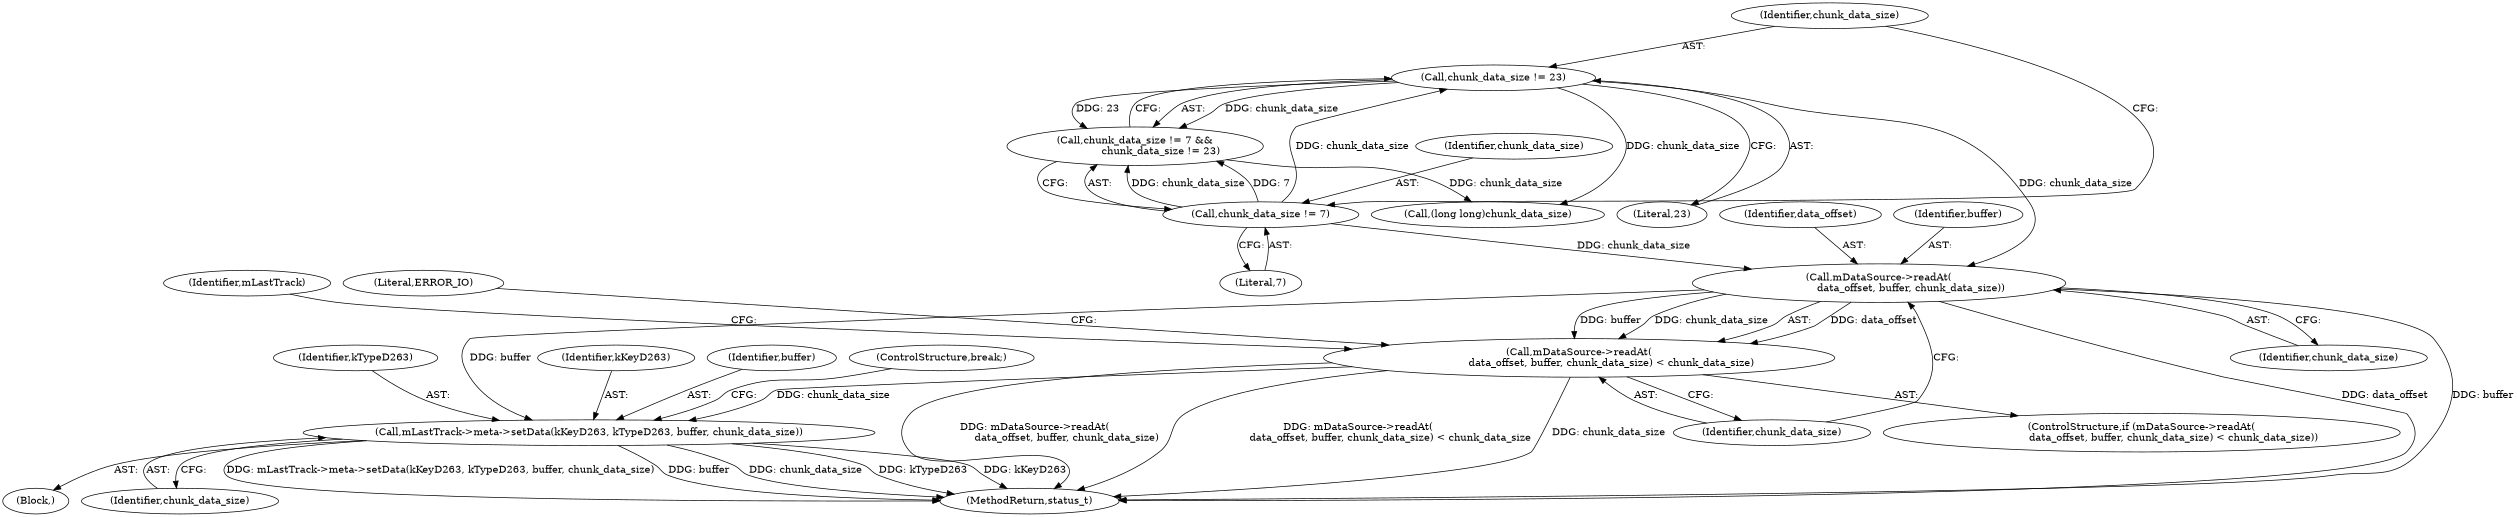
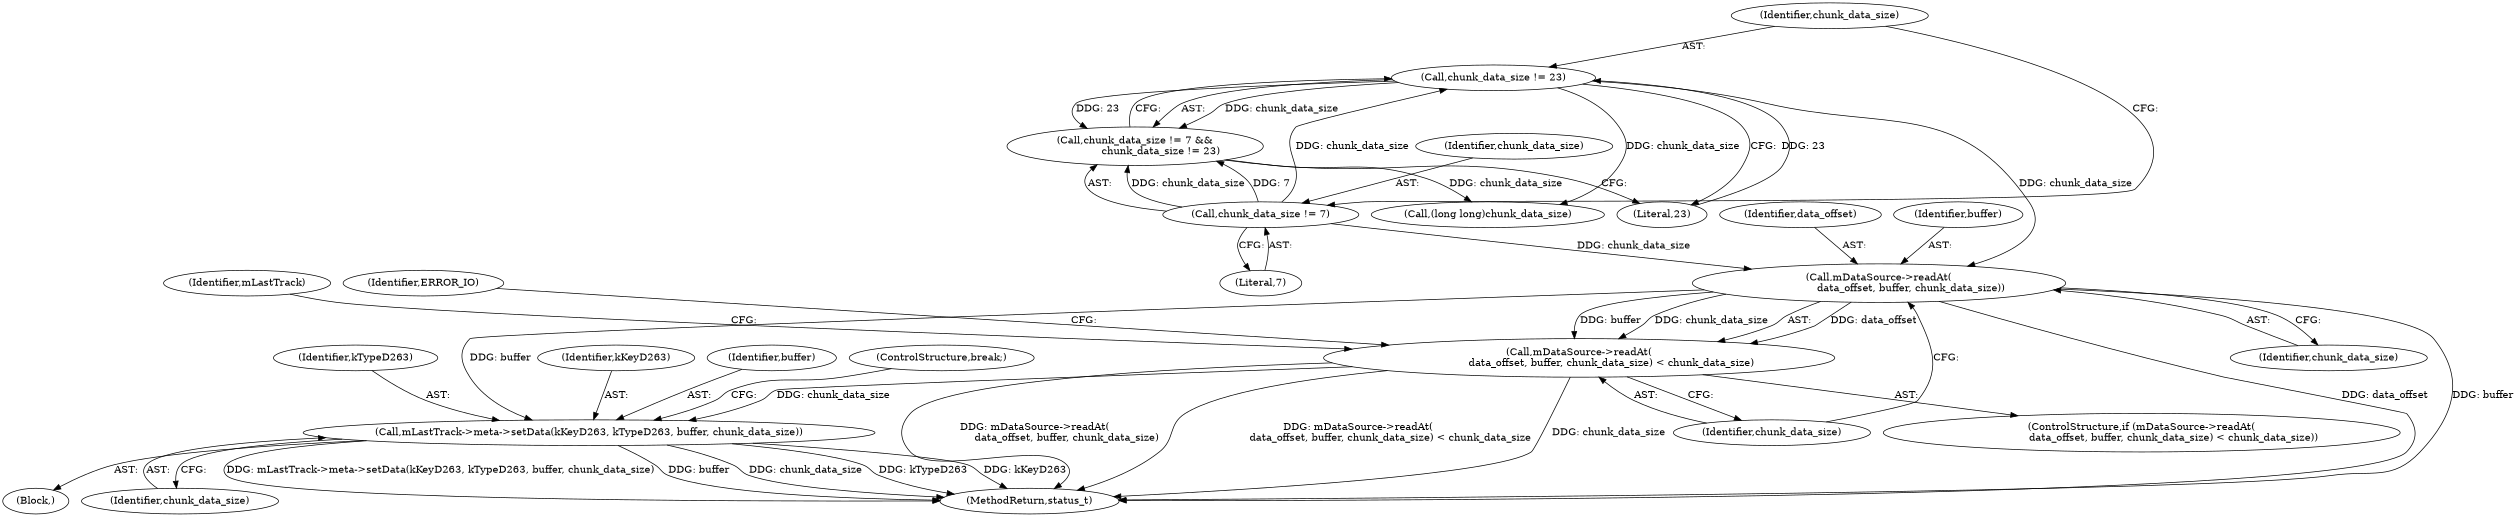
(1803, 146) -> (1803, 146)
(1083, 201) -> (1421, 167)
(423, 283) -> (423, 283)
